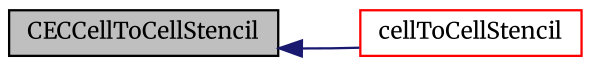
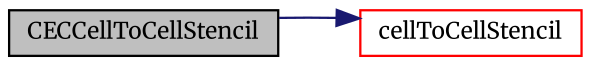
(331, 48) -> (308, 18)
